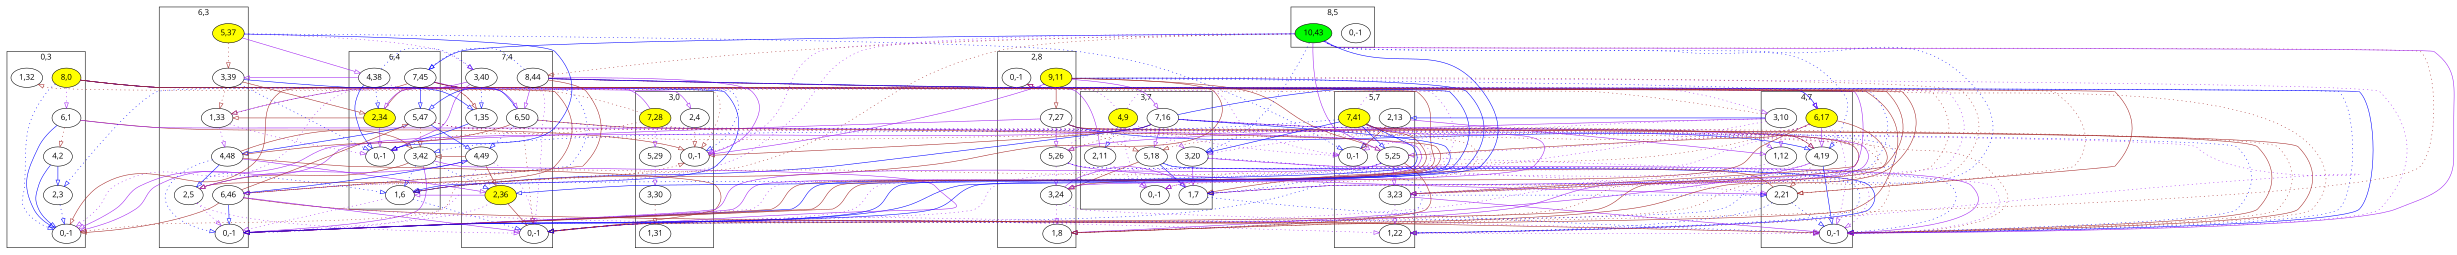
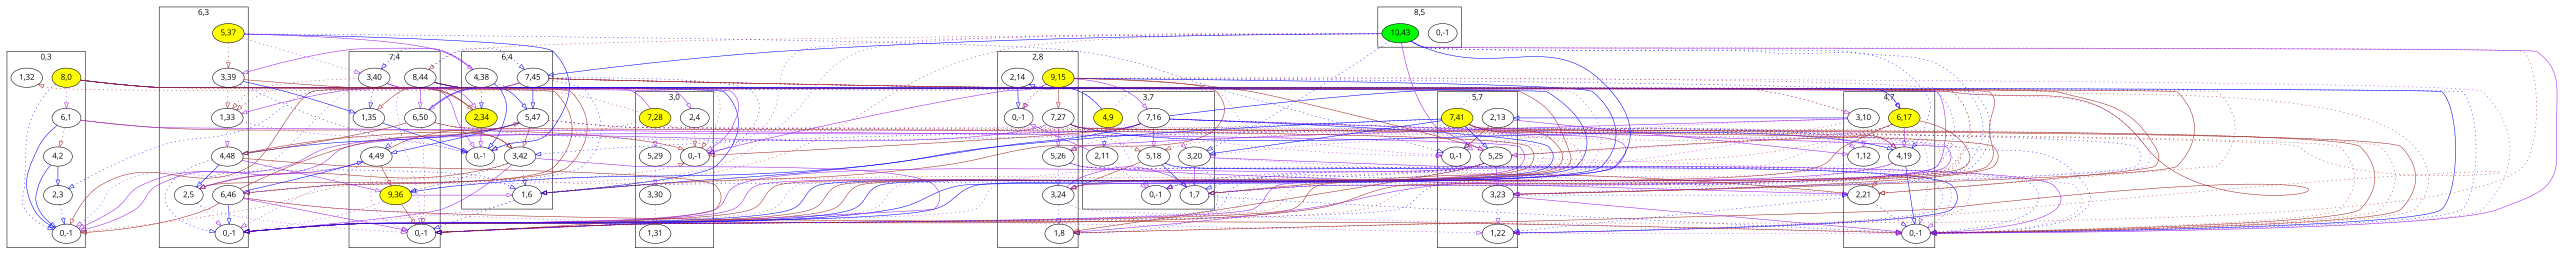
none -> (1018, 78)
(1056, 78) -> (1058, 78)
(359, 89) -> (307, 81)
(298, 118) -> (358, 88)
(420, 134) -> (527, 135)
(501, 195) -> (396, 195)
